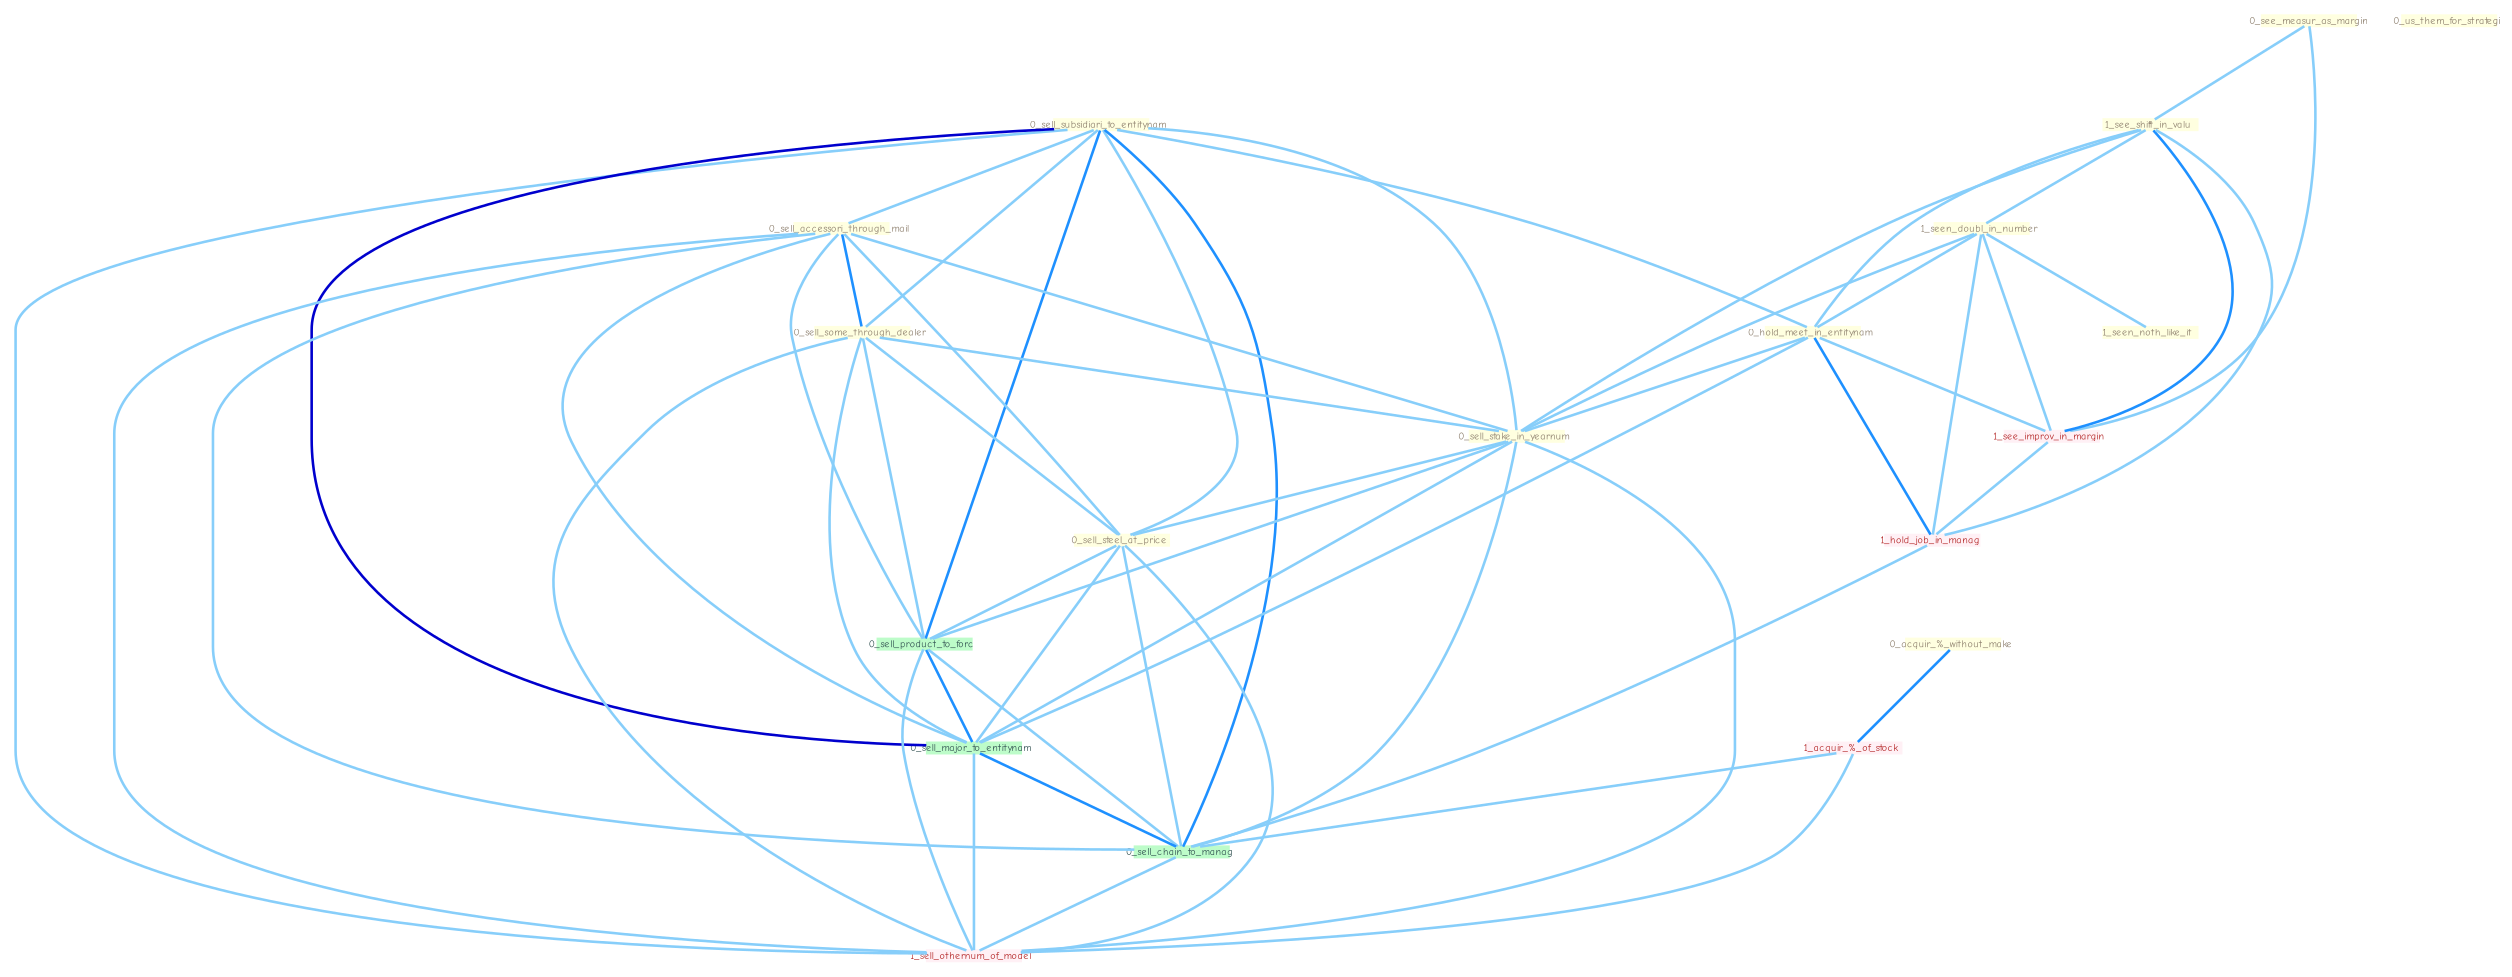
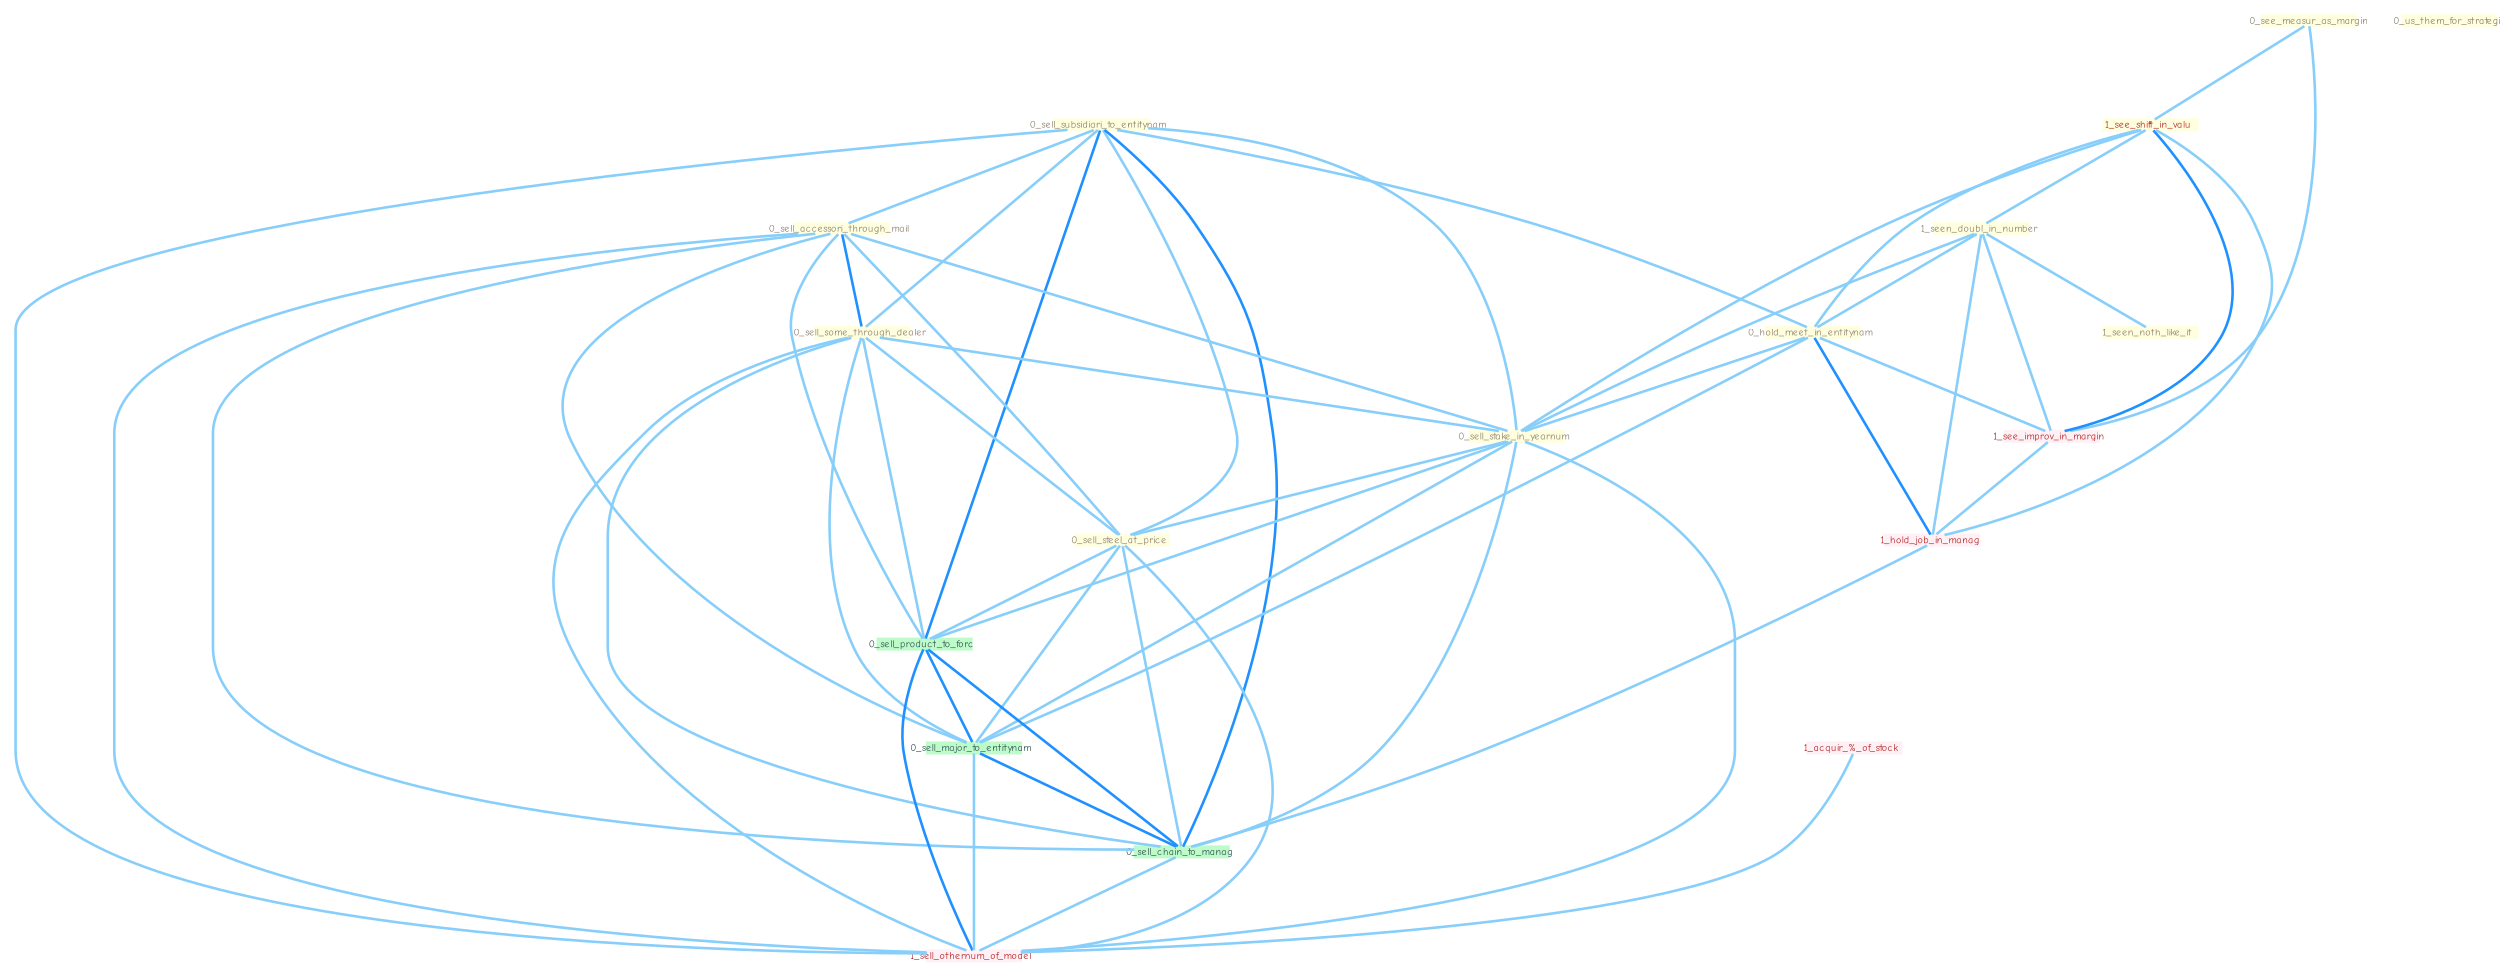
(2150, 125) -> (2150, 125)
(312, 360) -> none
(1953, 644) -> none
(1053, 748) -> (1053, 748)
(1518, 800) -> (656, 710)
(916, 803) -> (909, 780)
